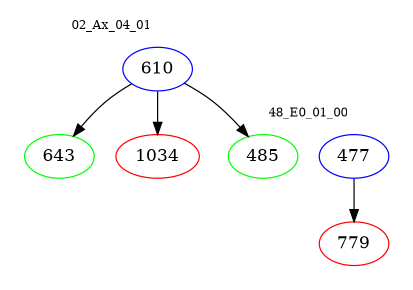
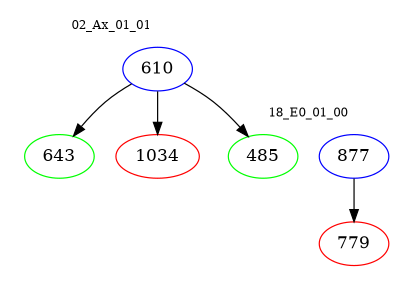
(112, 26) -> (112, 26)
(309, 113) -> (309, 113)
(354, 156) -> (354, 156)
